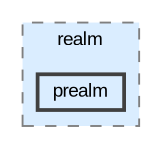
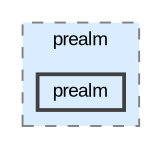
(81, 40) -> (81, 40)
